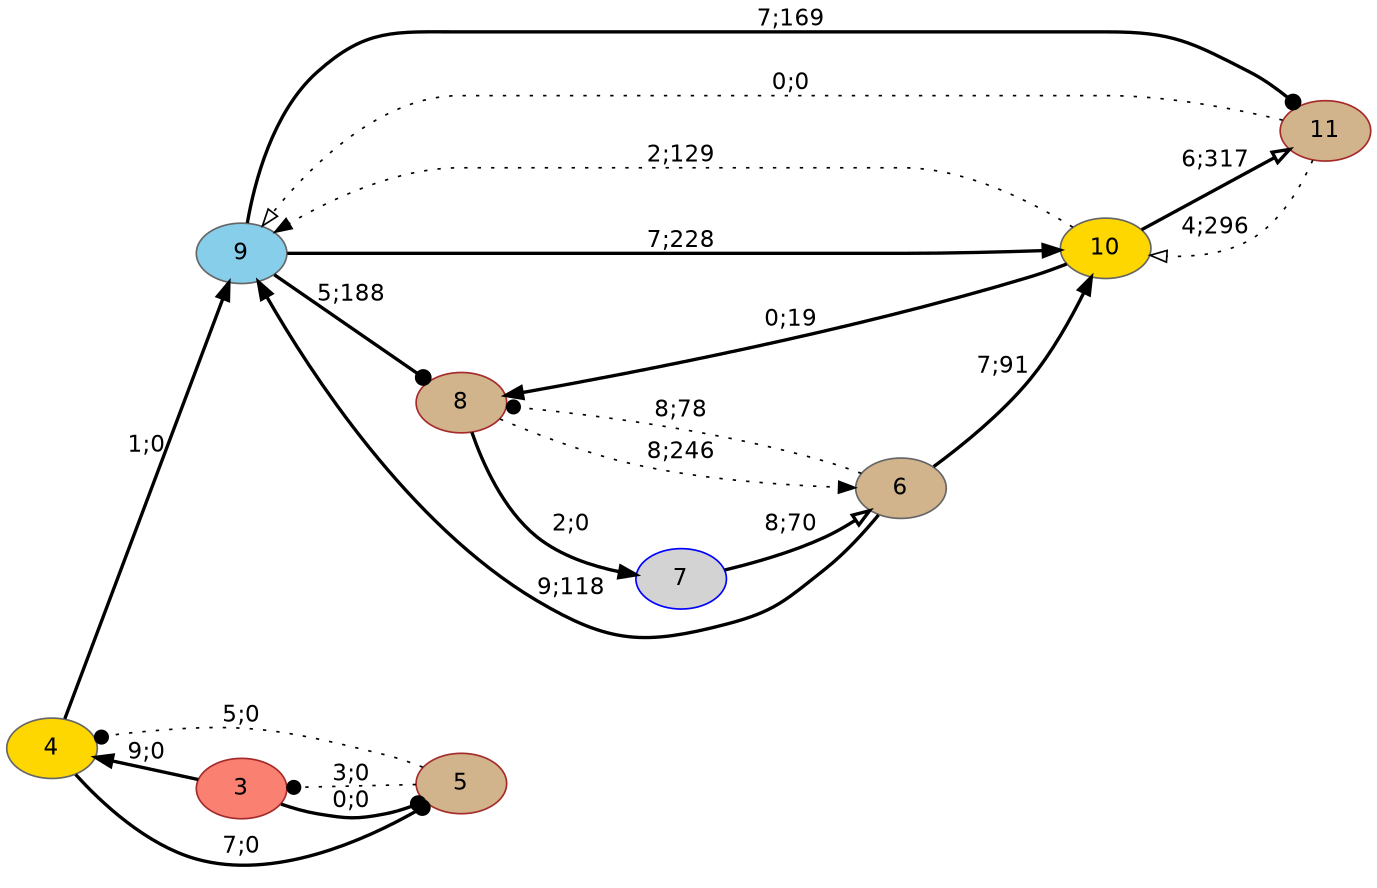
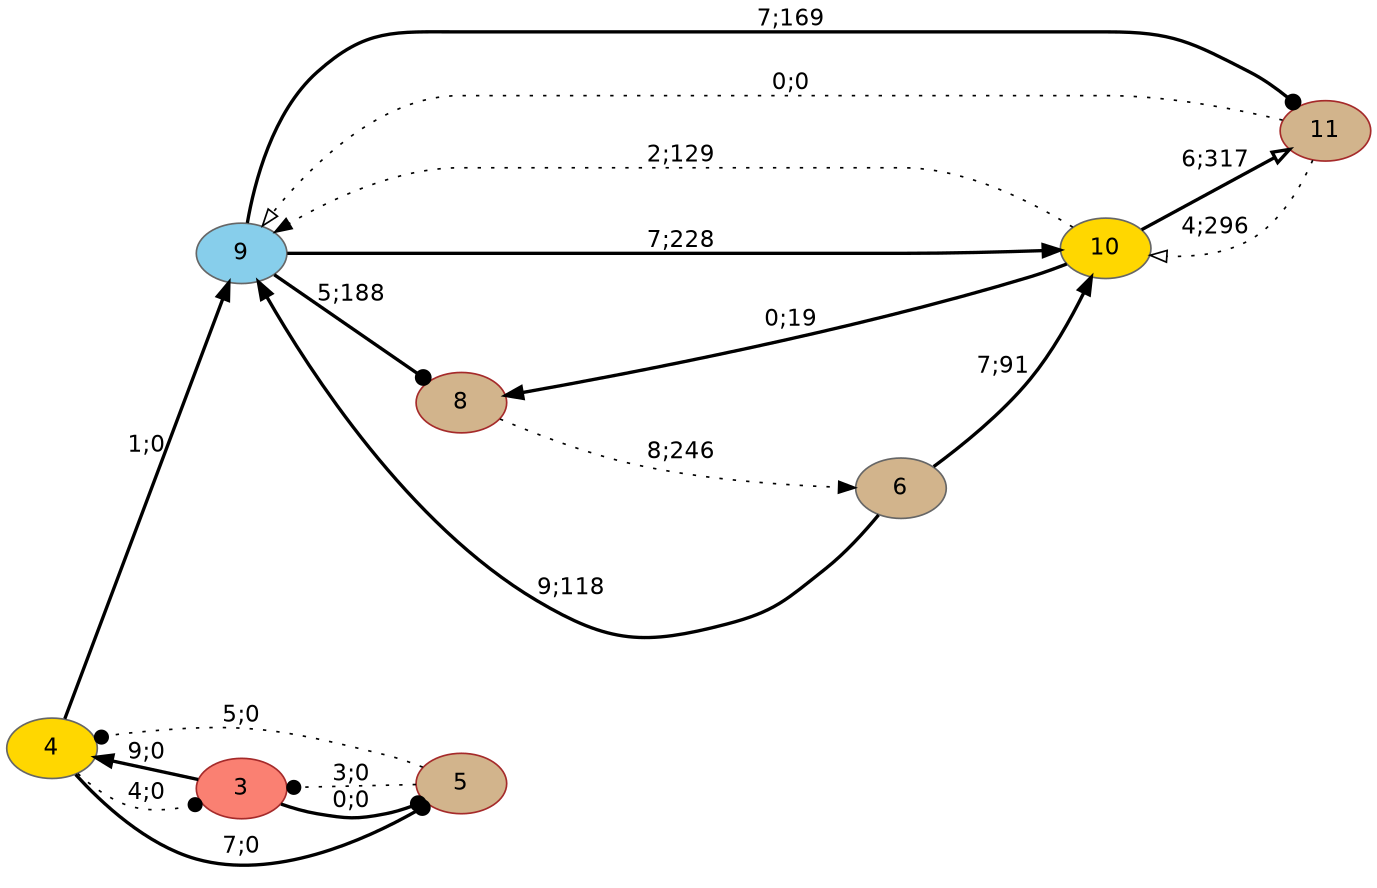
(693, 431) -> none
(681, 579) -> none
none -> (128, 806)
